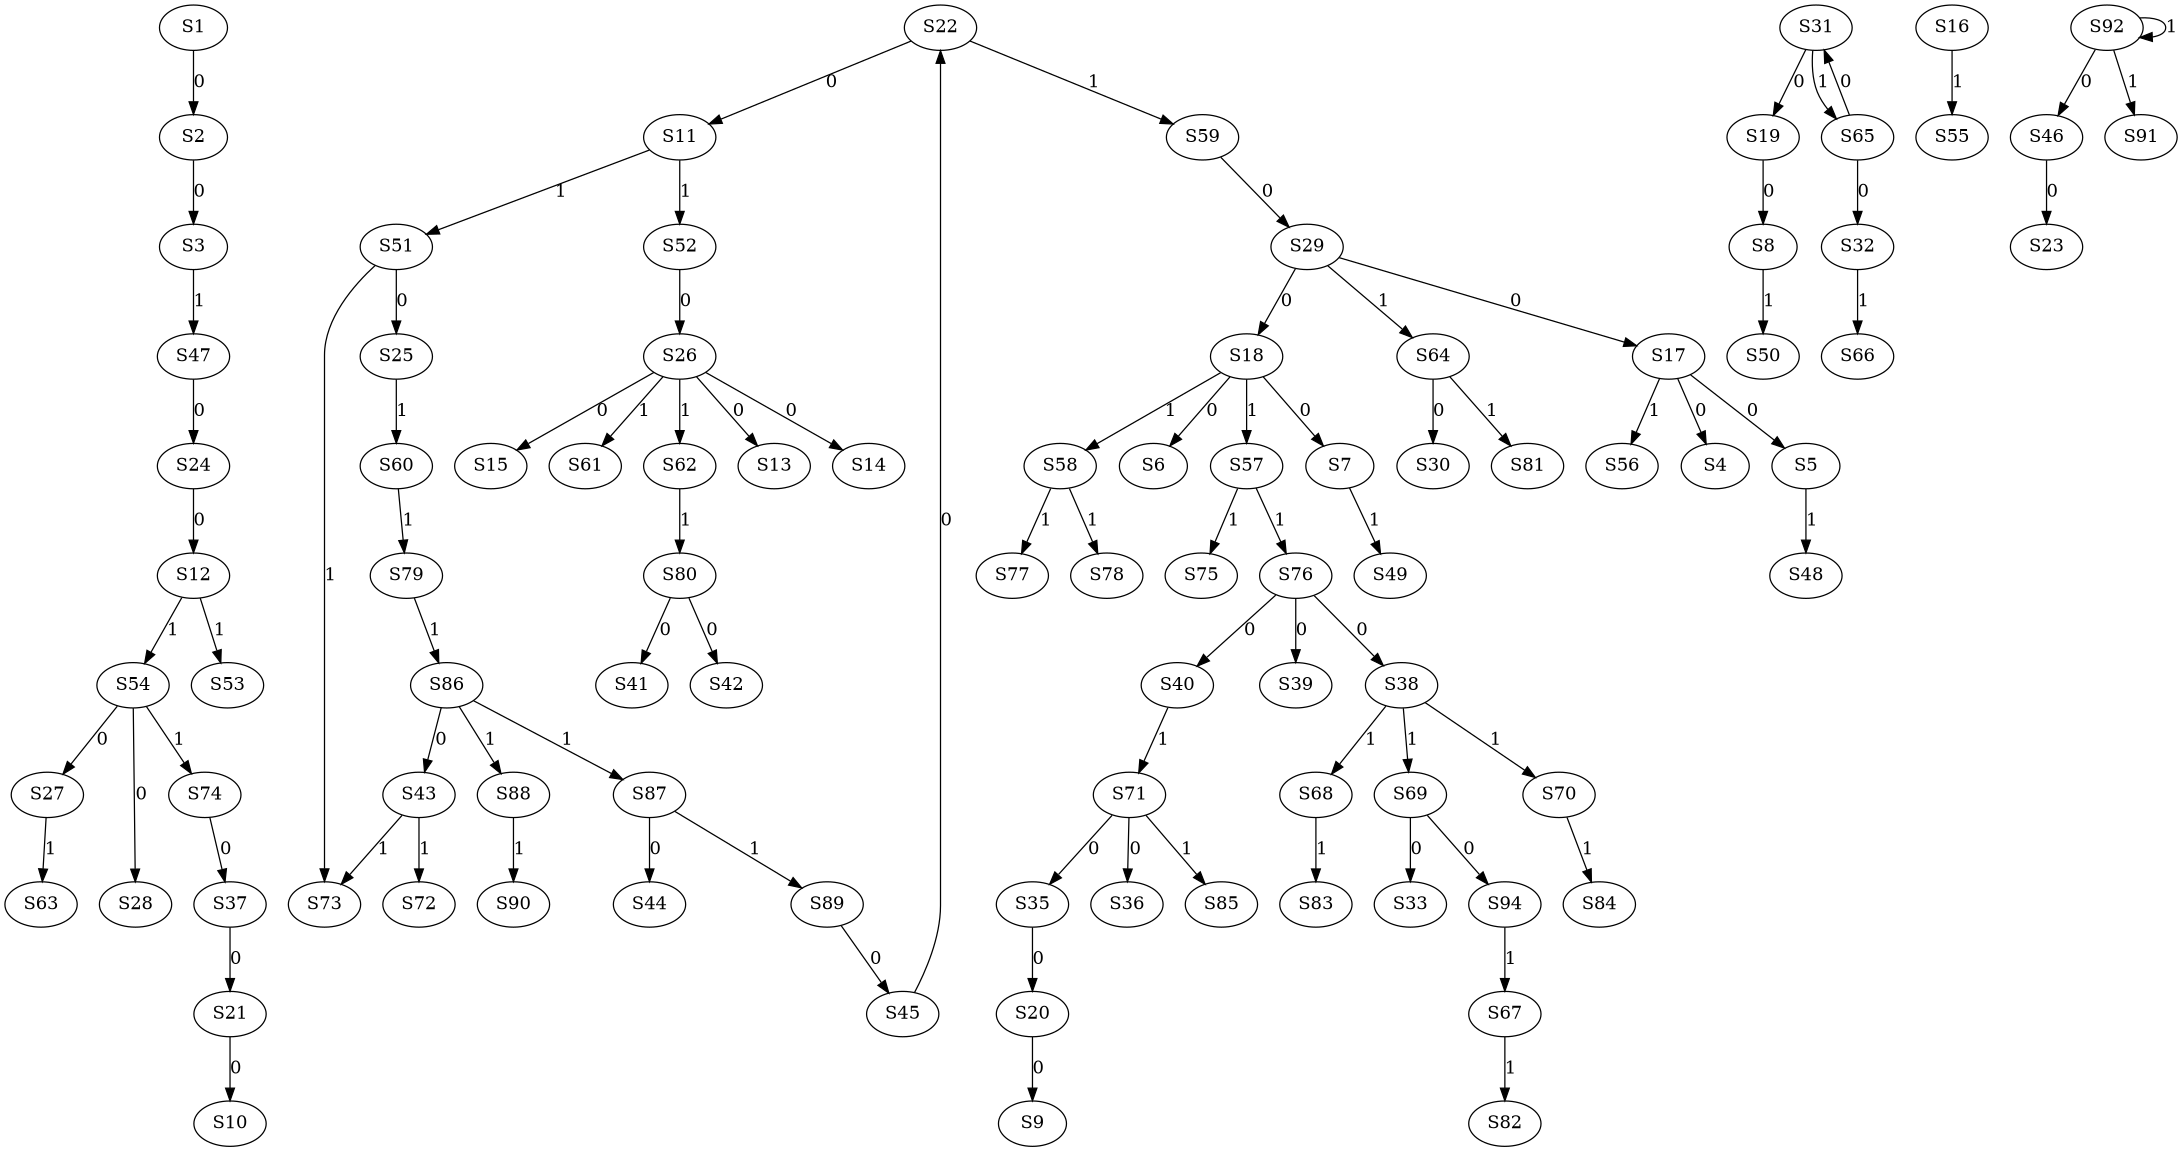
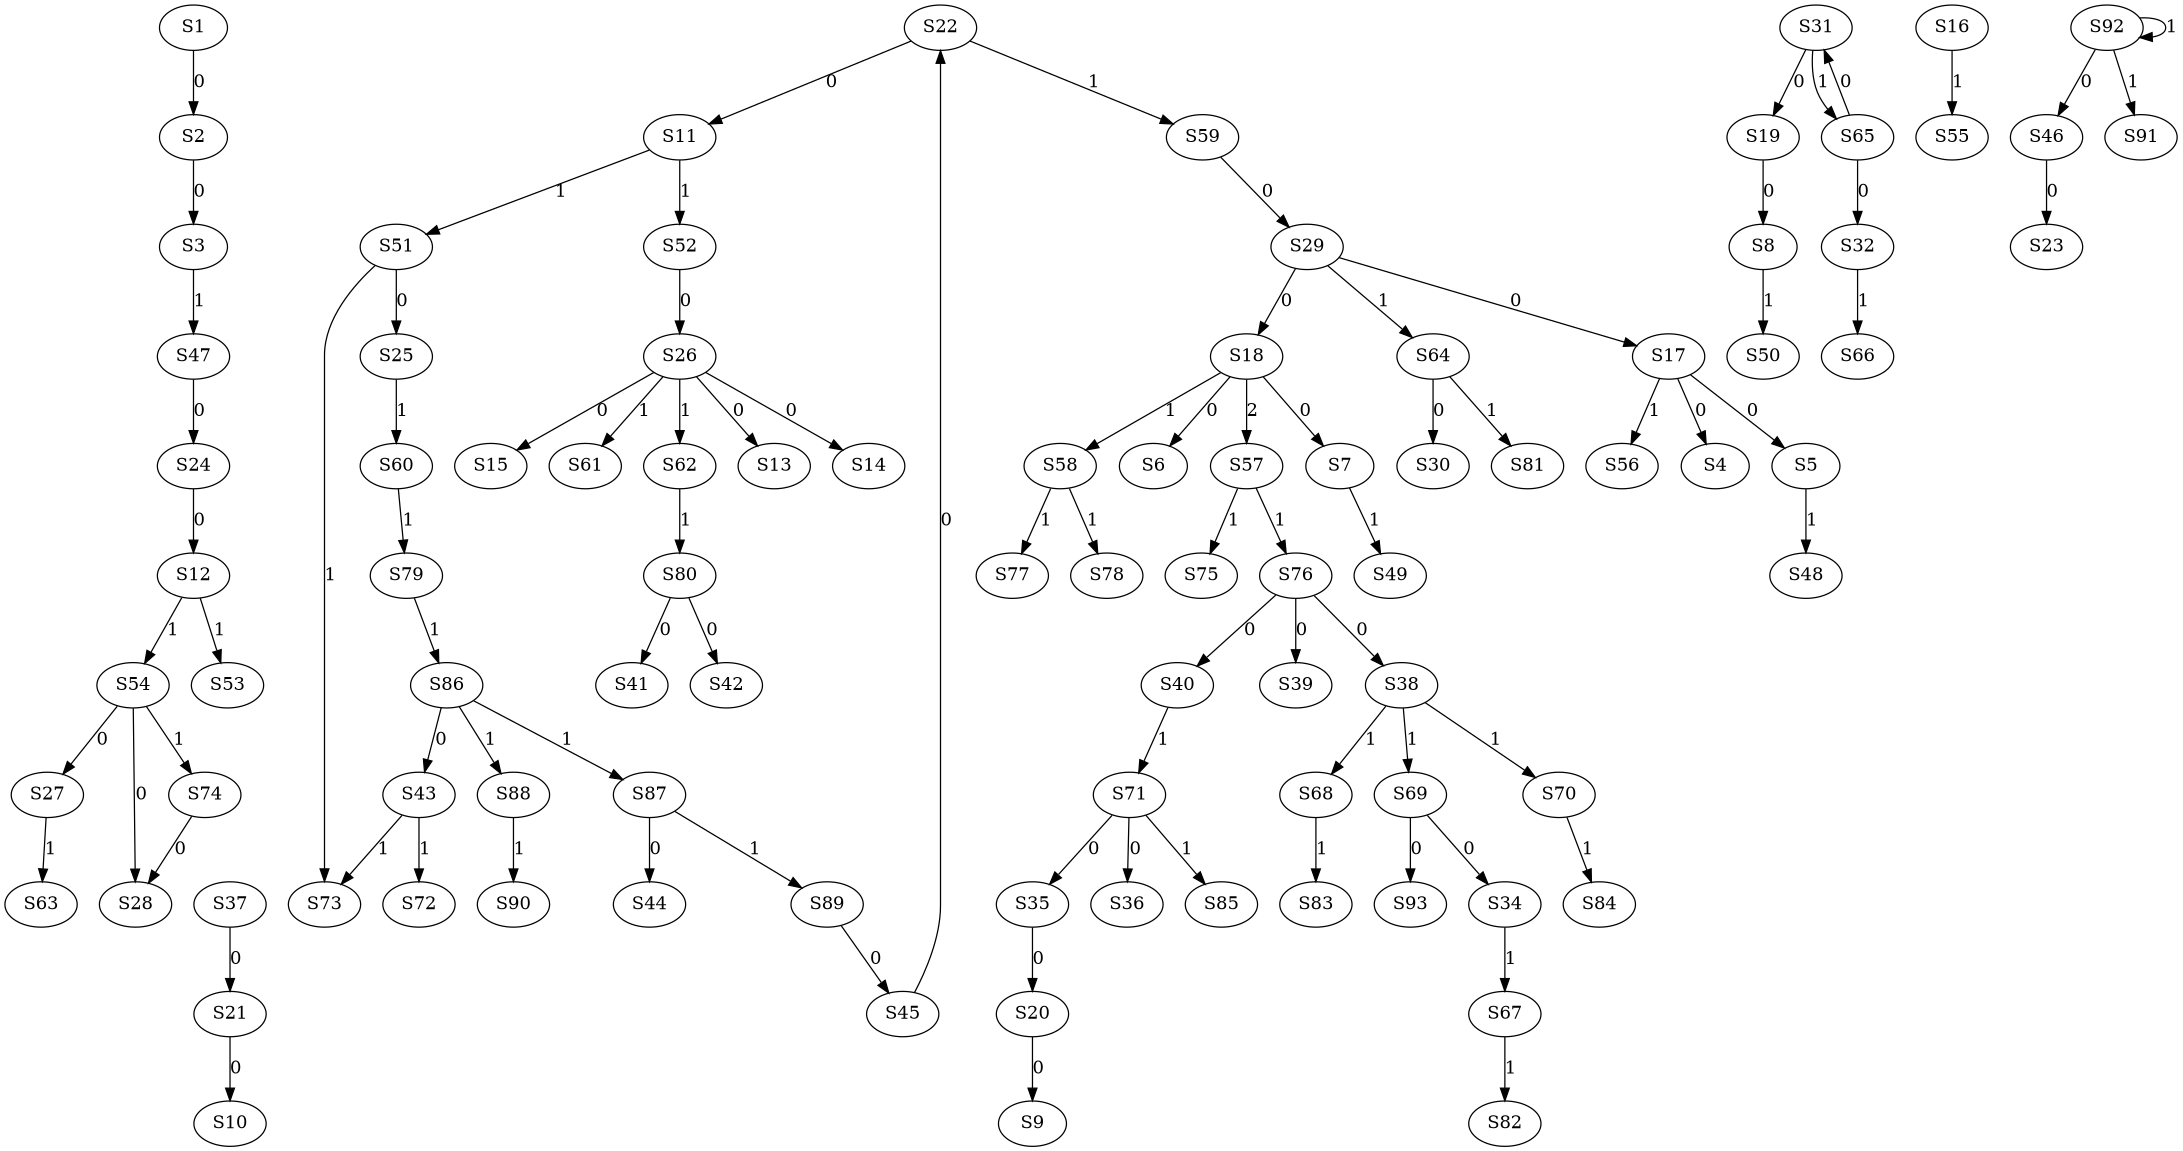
(1253, 411) -> (1253, 411)
(216, 844) -> (174, 844)
(1410, 904) -> (1410, 904)
(1505, 904) -> (1505, 904)
